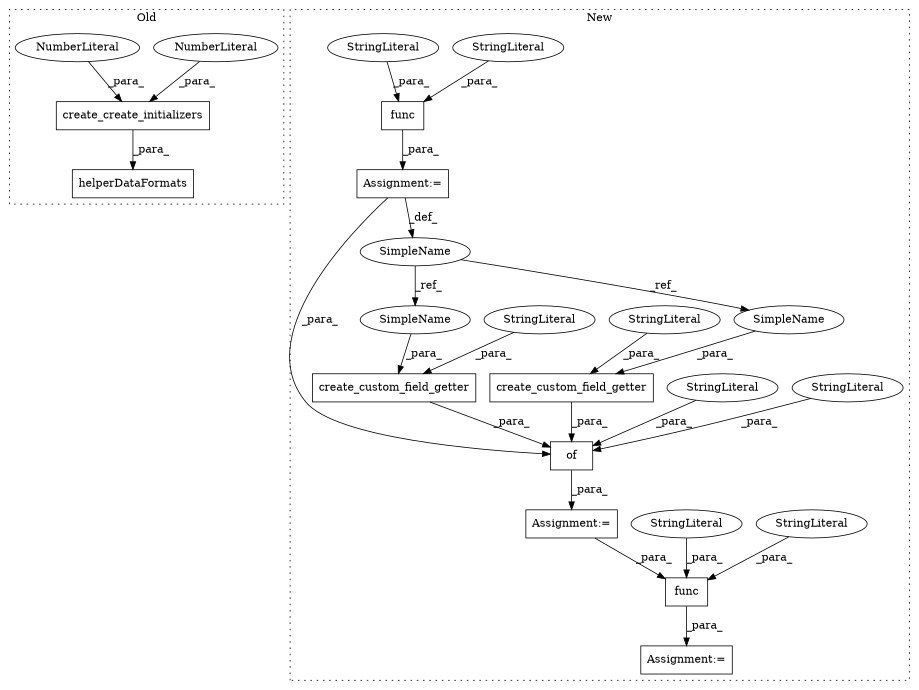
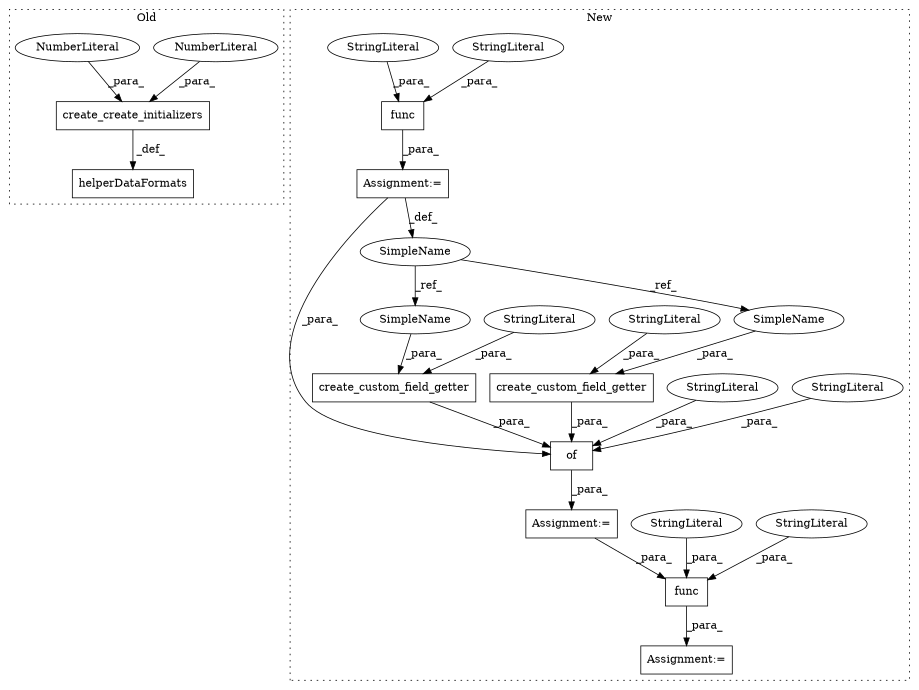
(151, 150) -> (151, 150)
